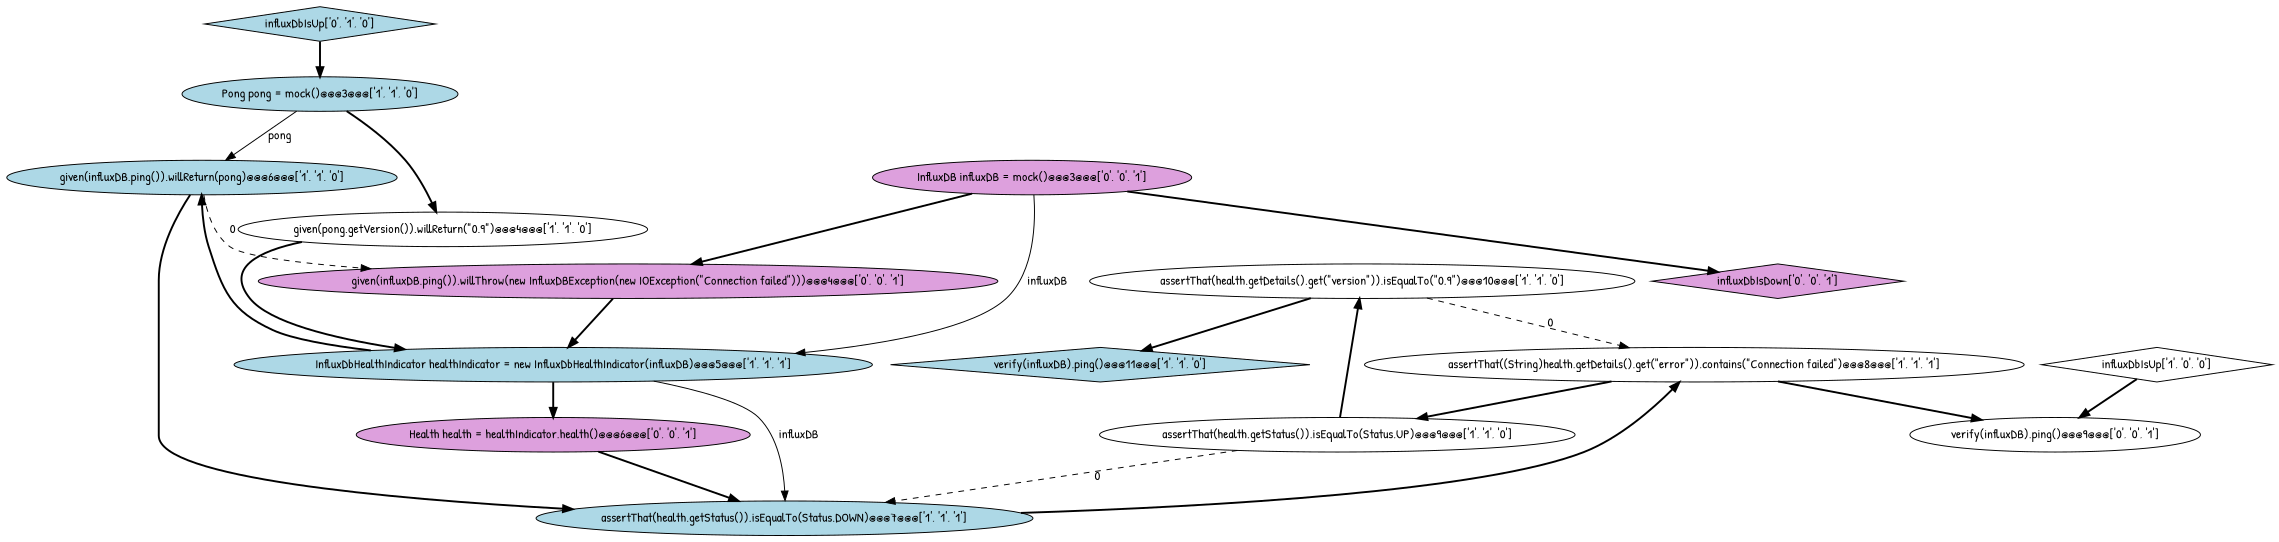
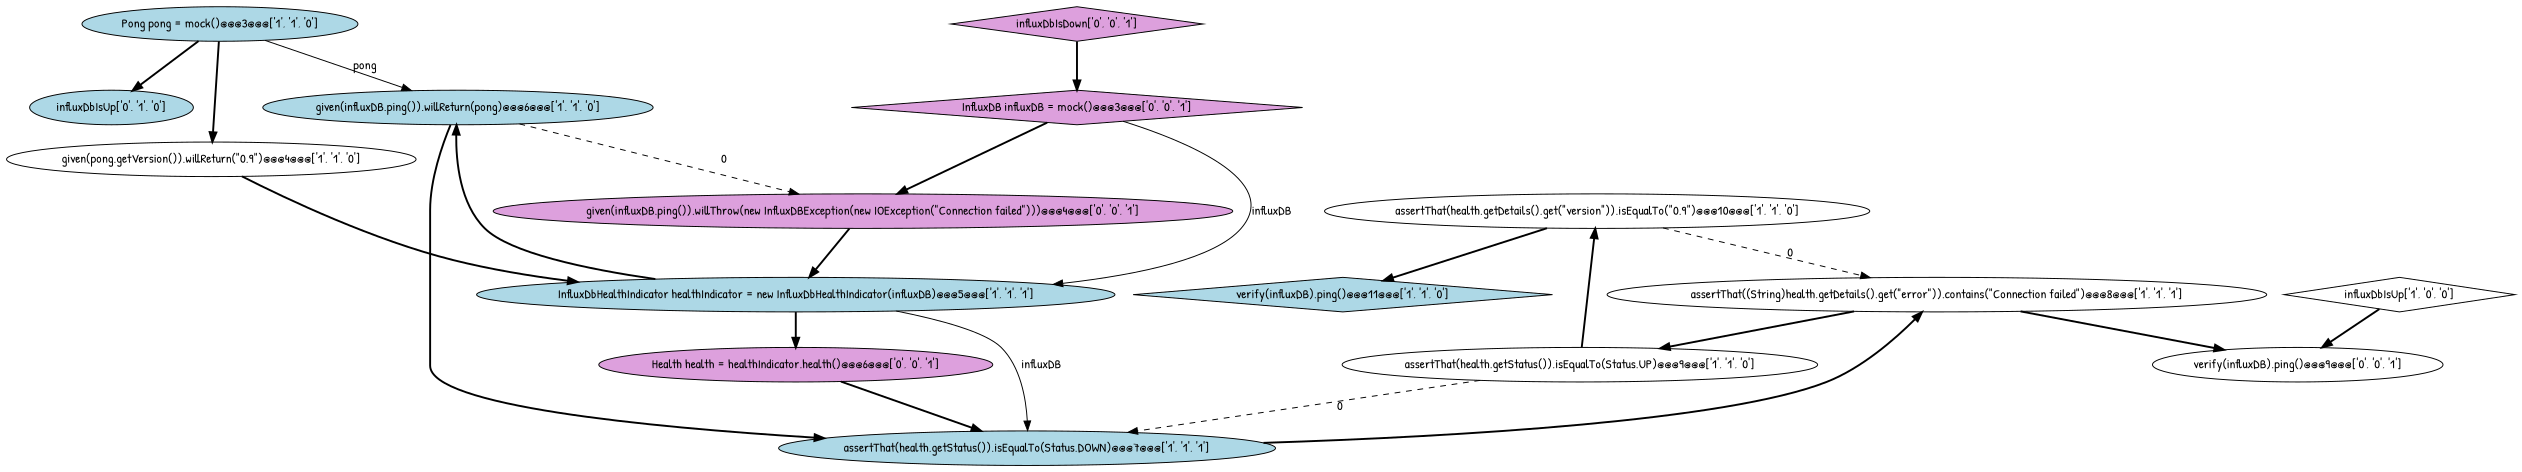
(320, 24) -> (112, 107)
(320, 54) -> (169, 63)
(1032, 178) -> (1077, 107)
(1418, 231) -> (1077, 61)
